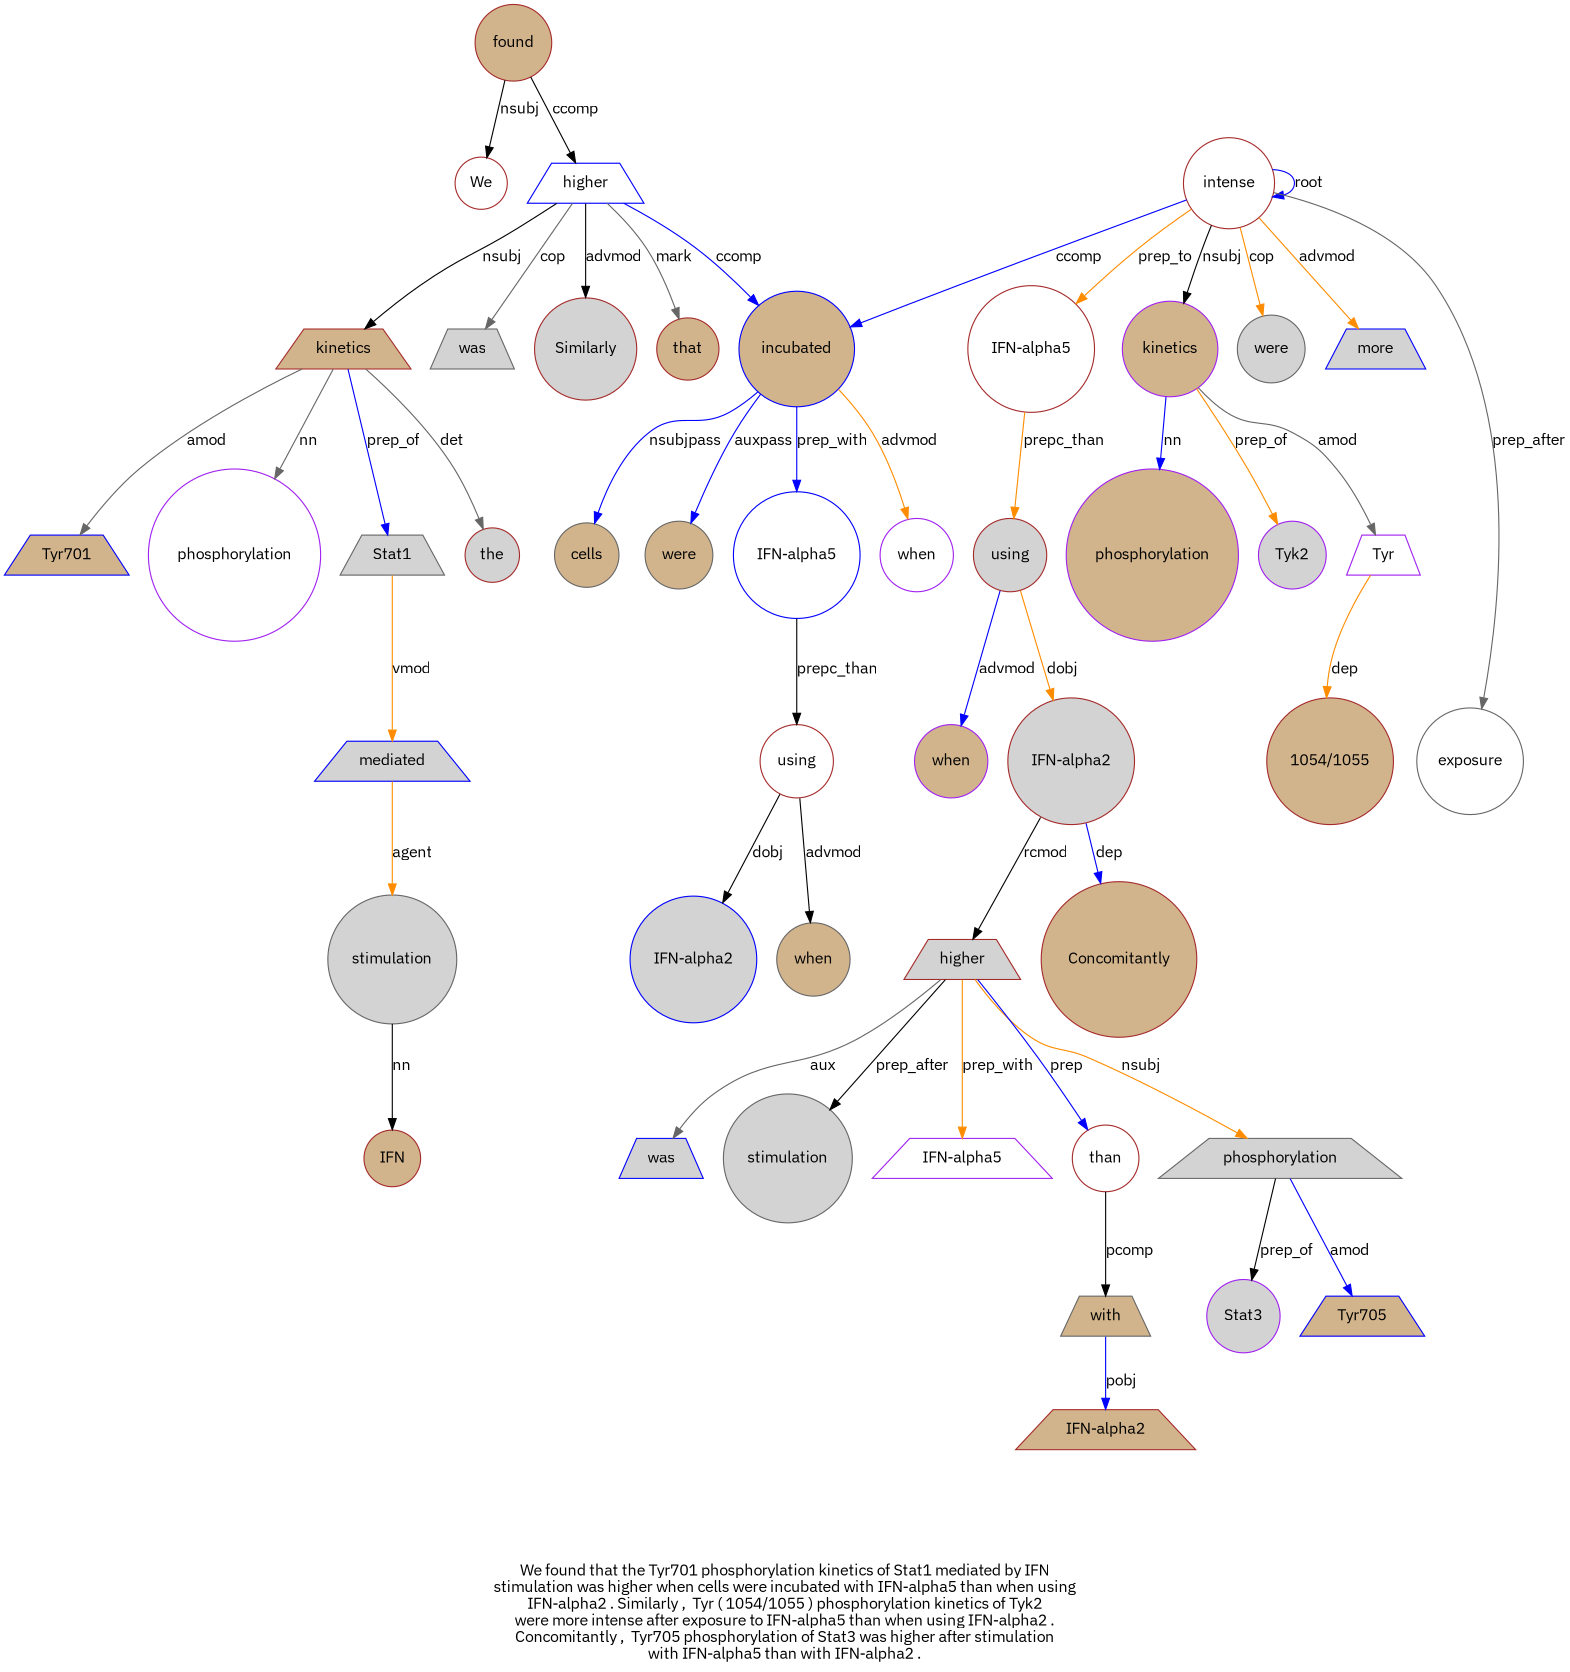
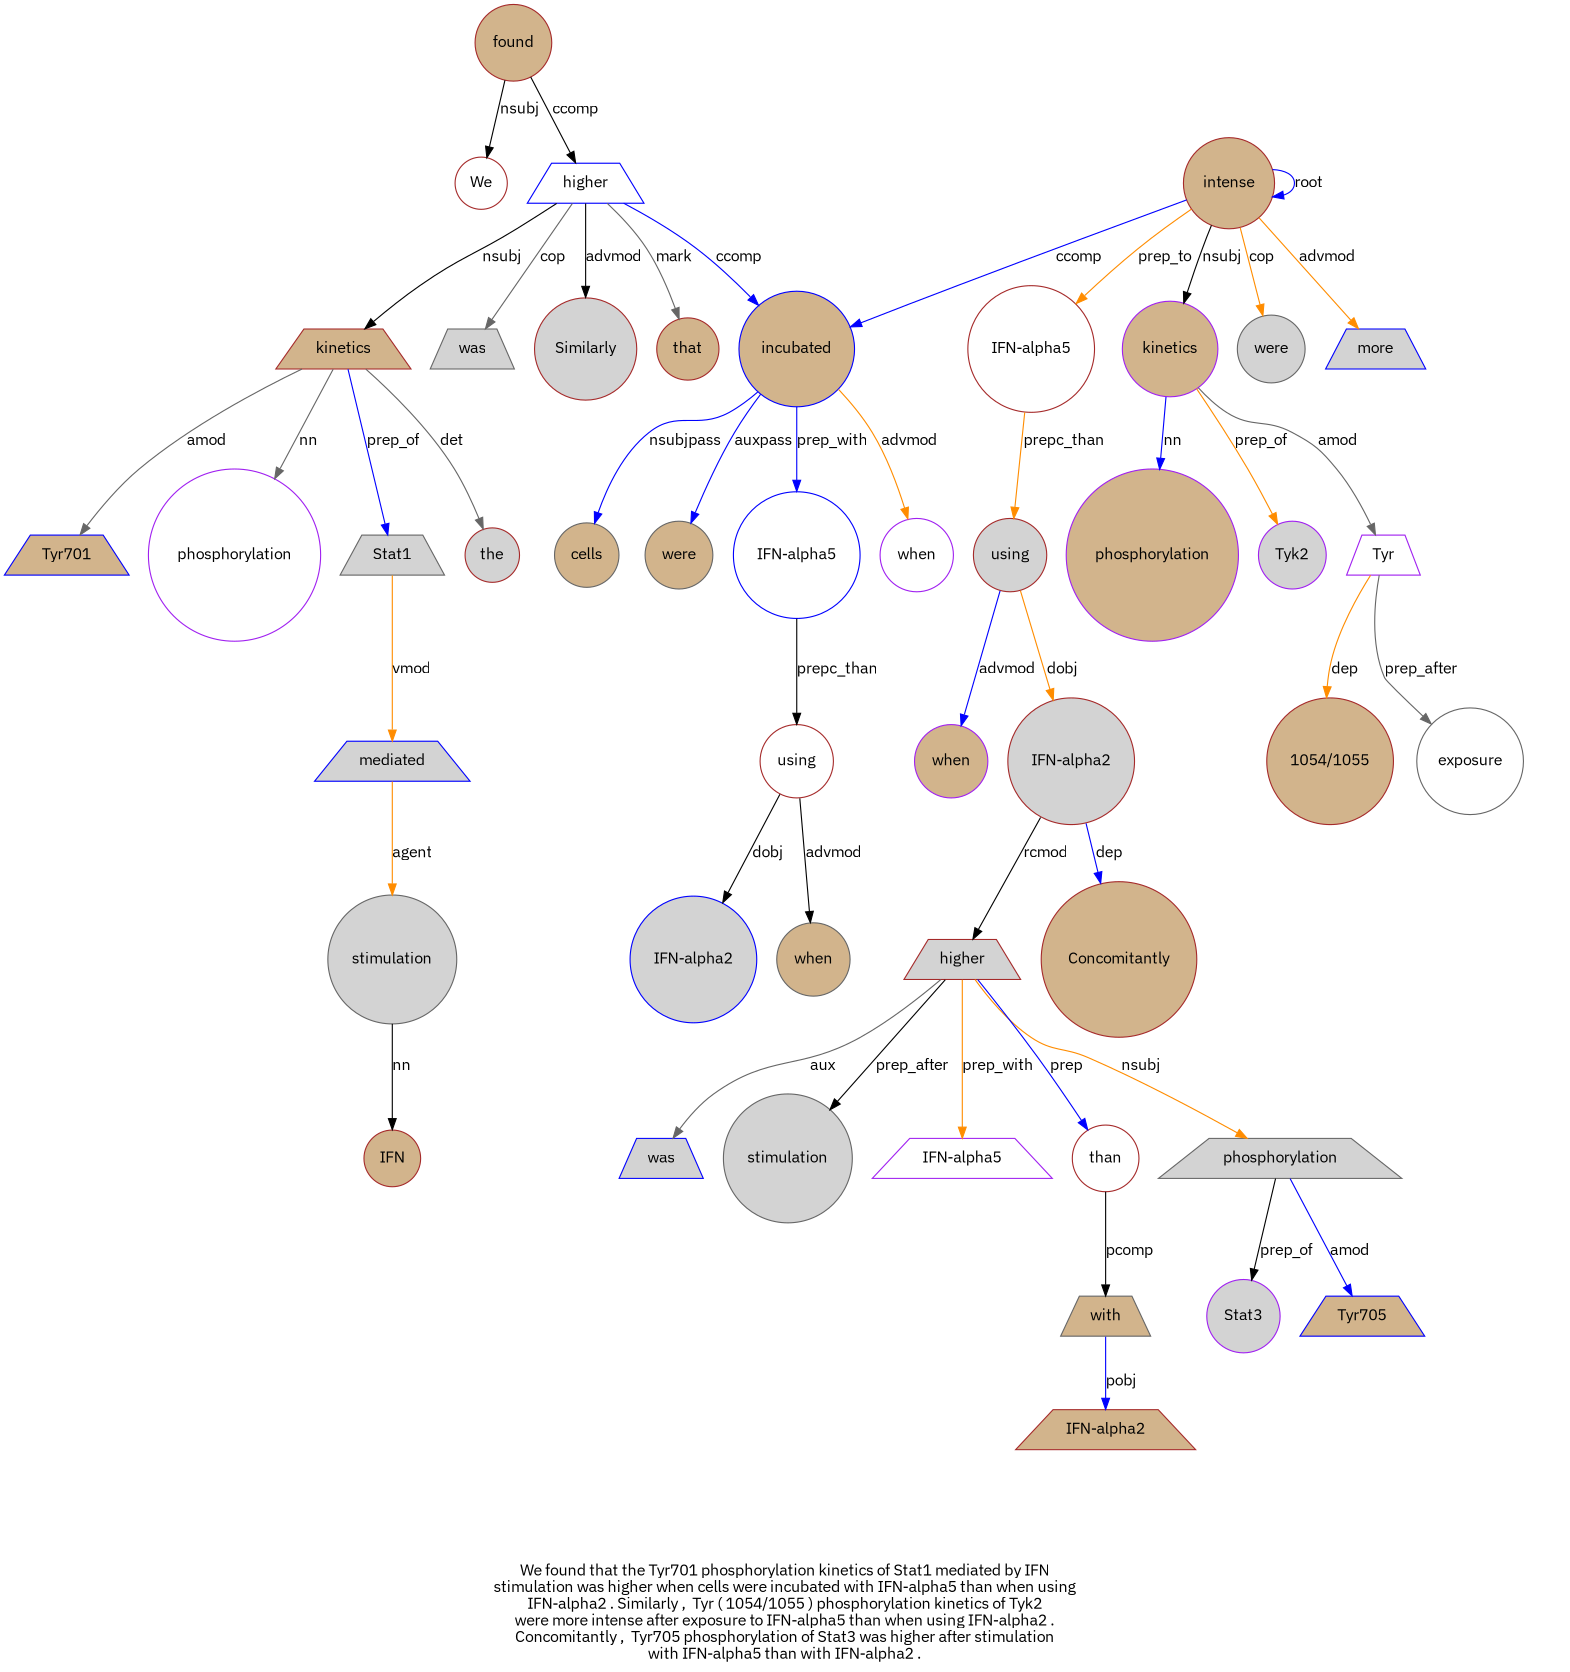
(1229, 183) -> (1229, 183)
(1482, 392) -> (1378, 654)
